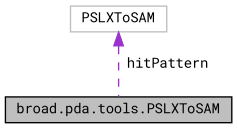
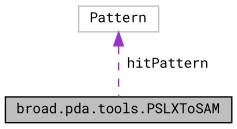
(119, 19) -> (119, 19)
